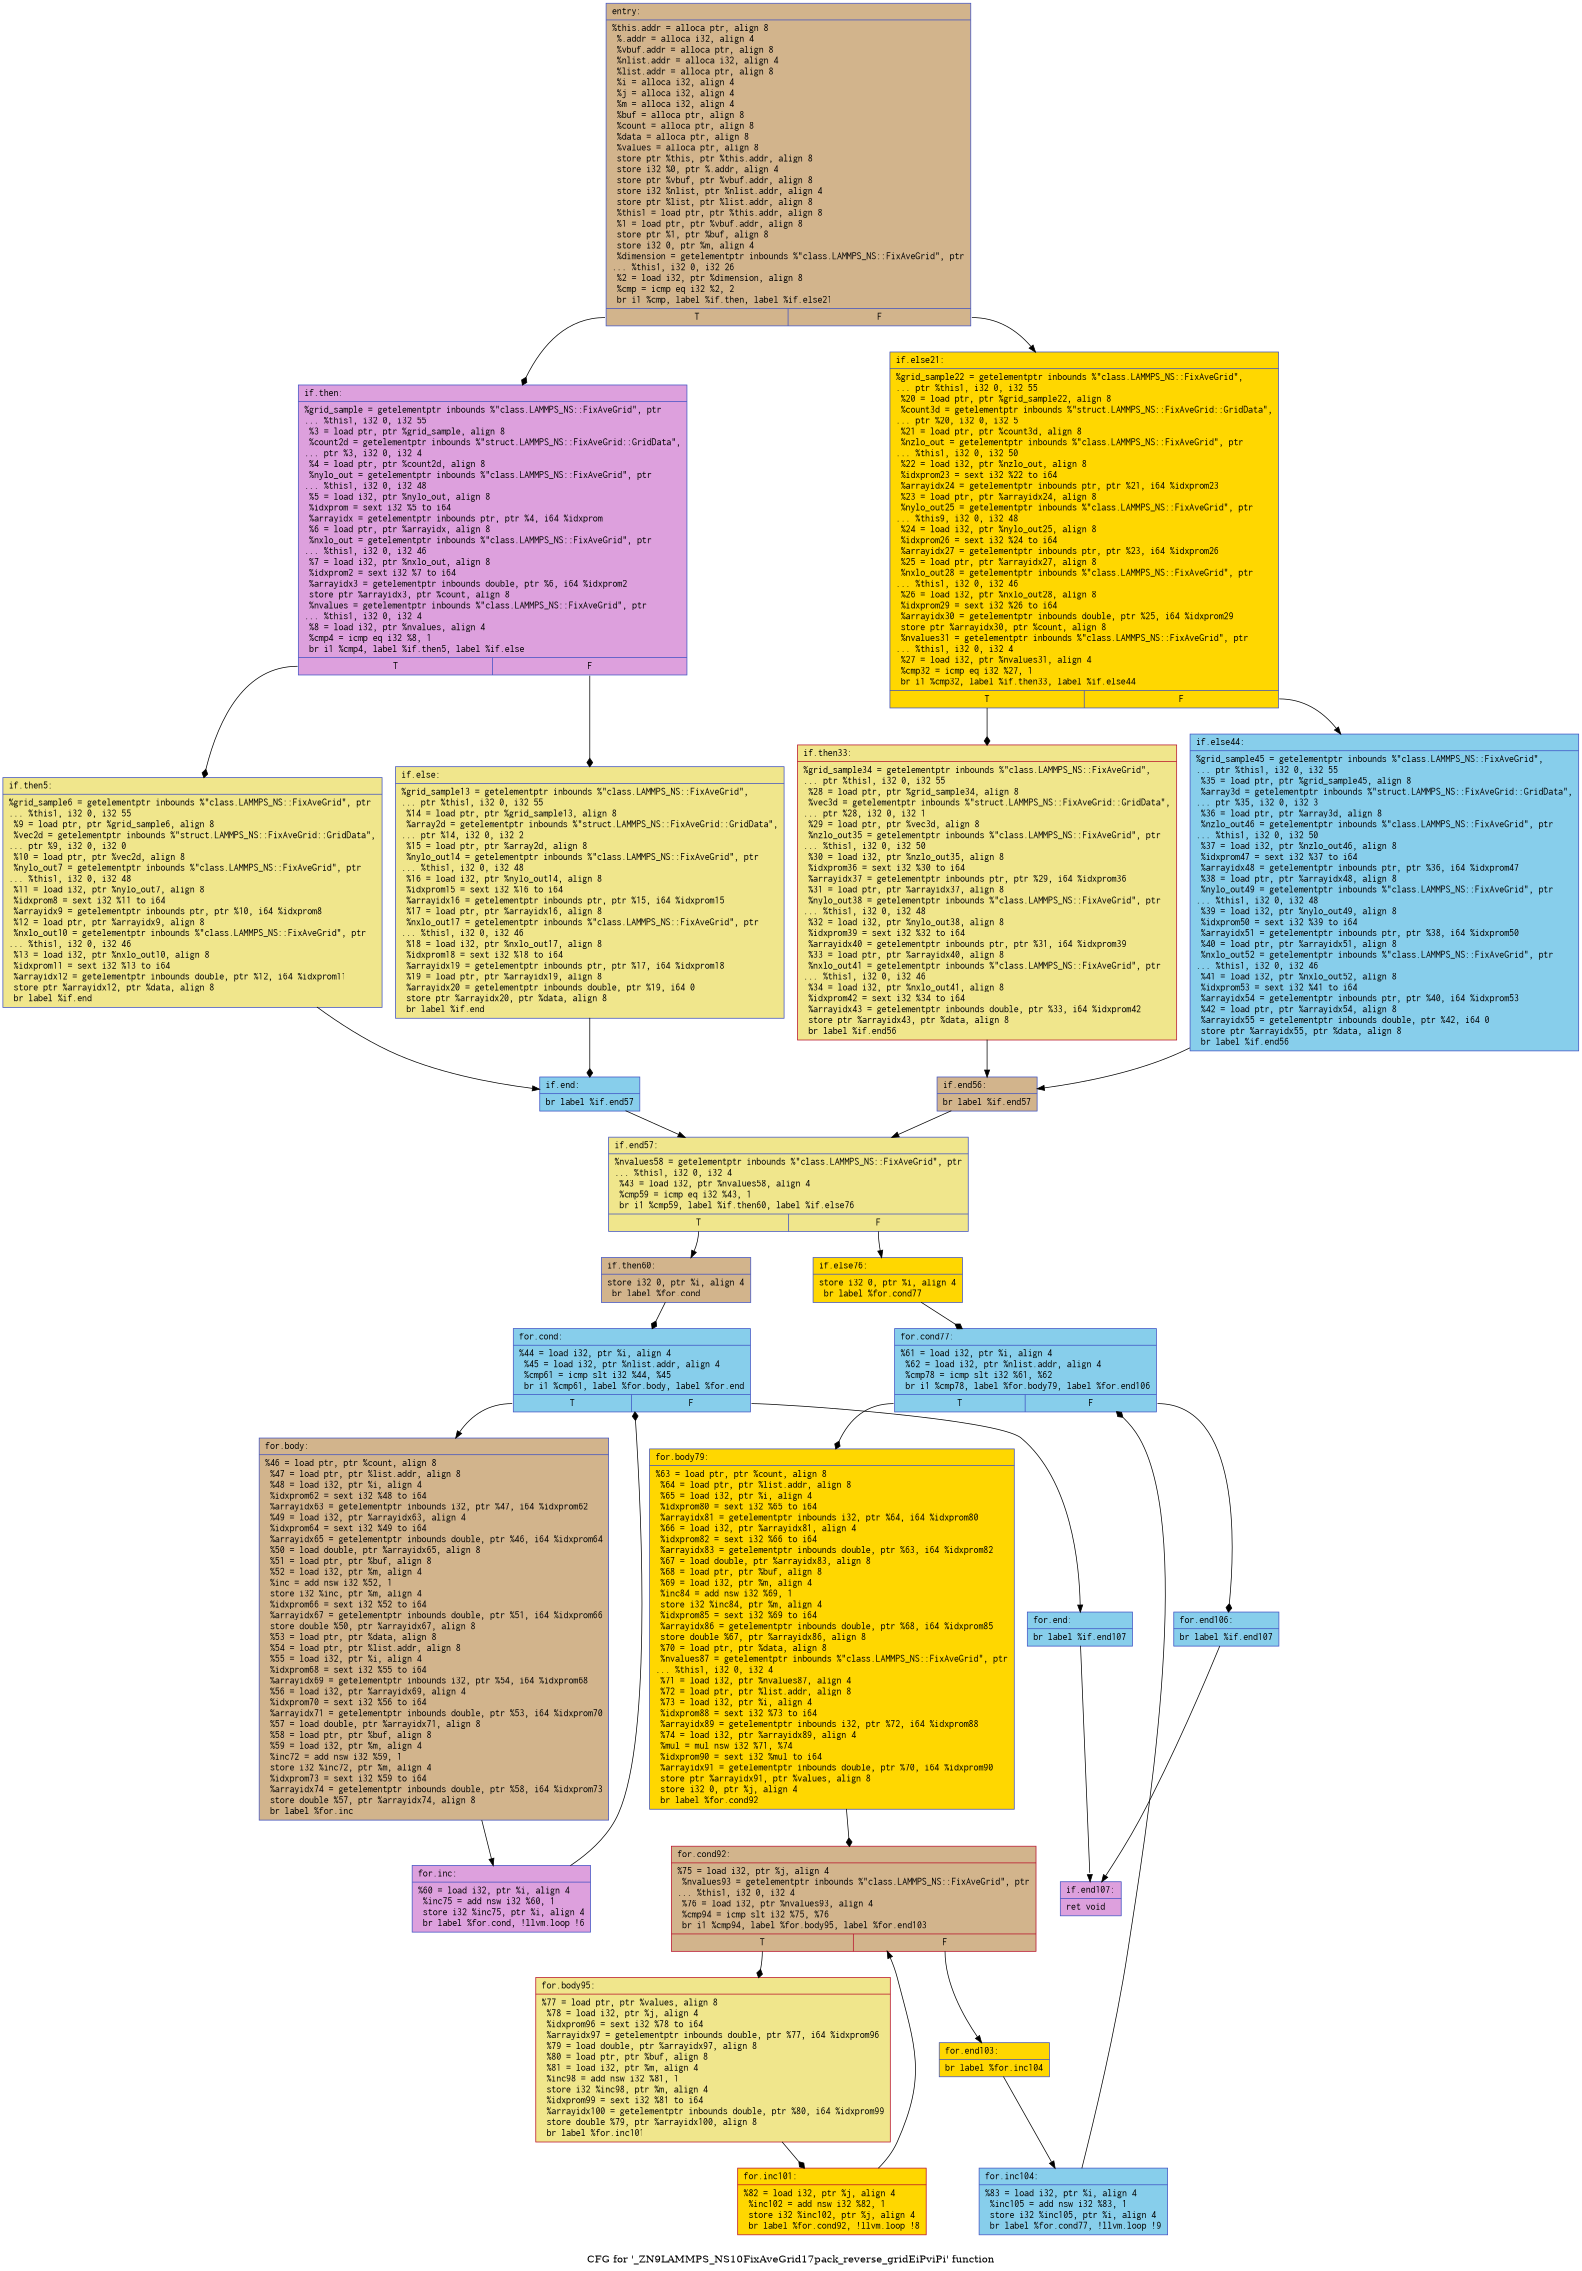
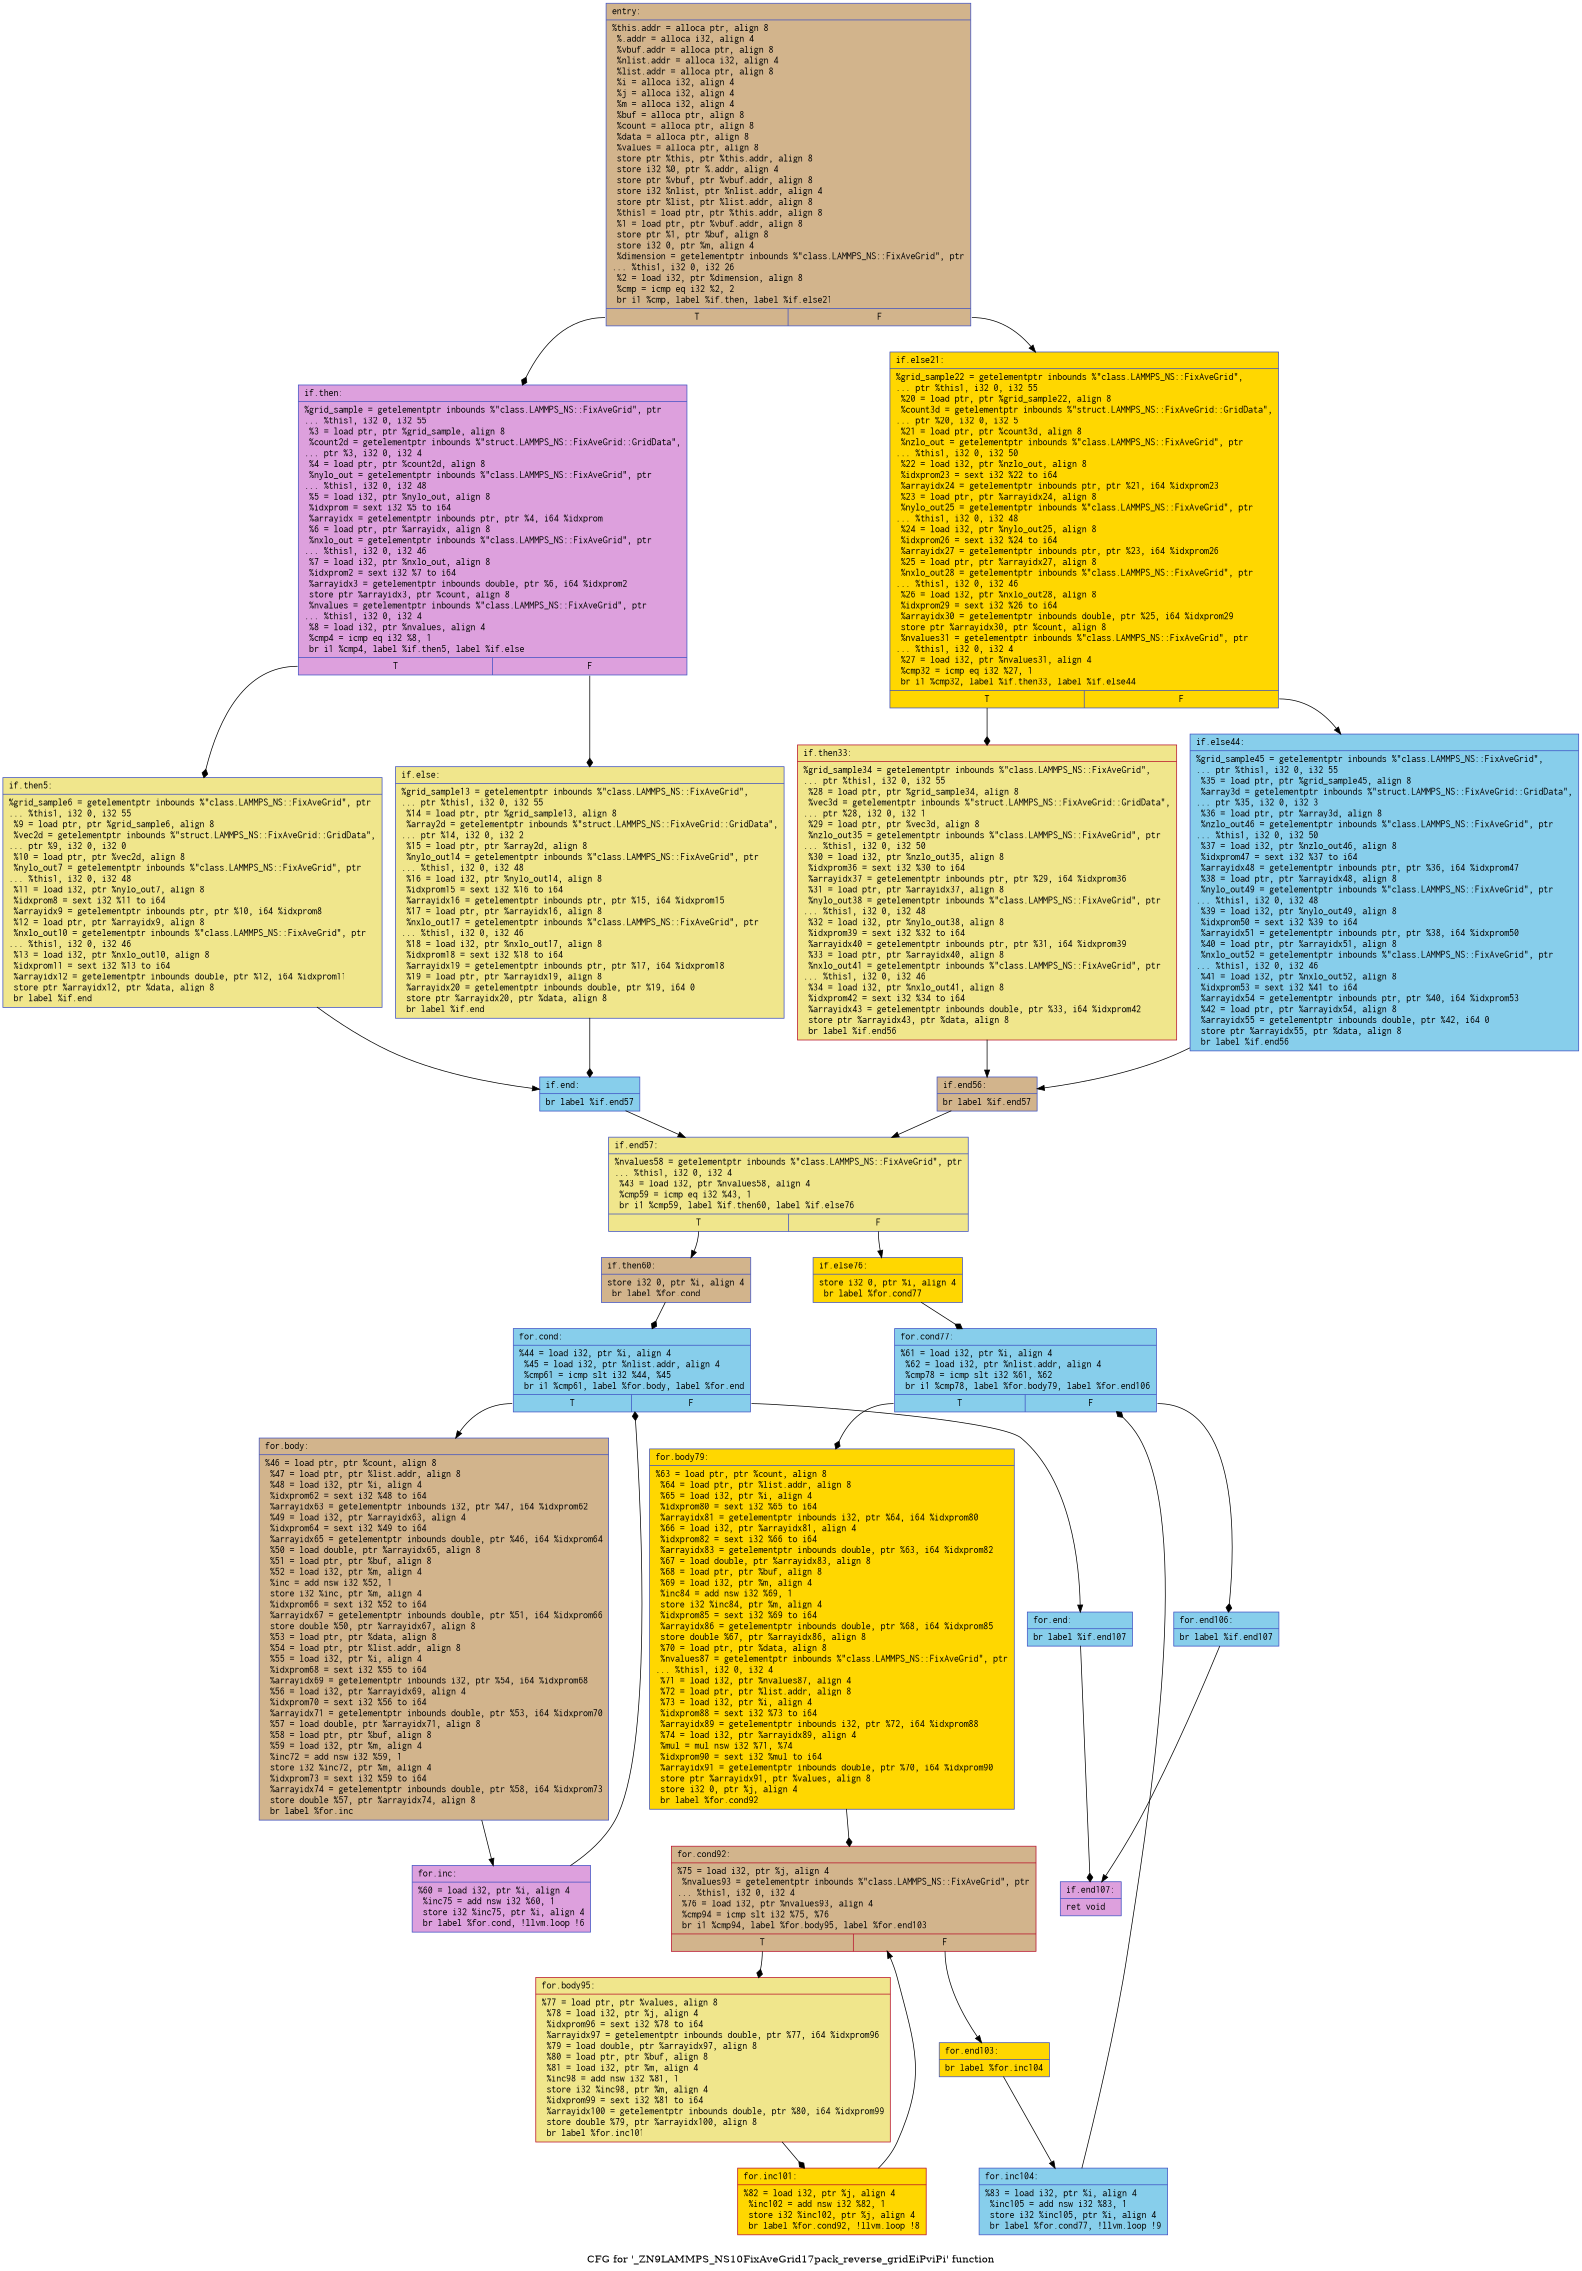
(957, 518) -> (957, 518)
(1085, 1759) -> (1085, 1759)
